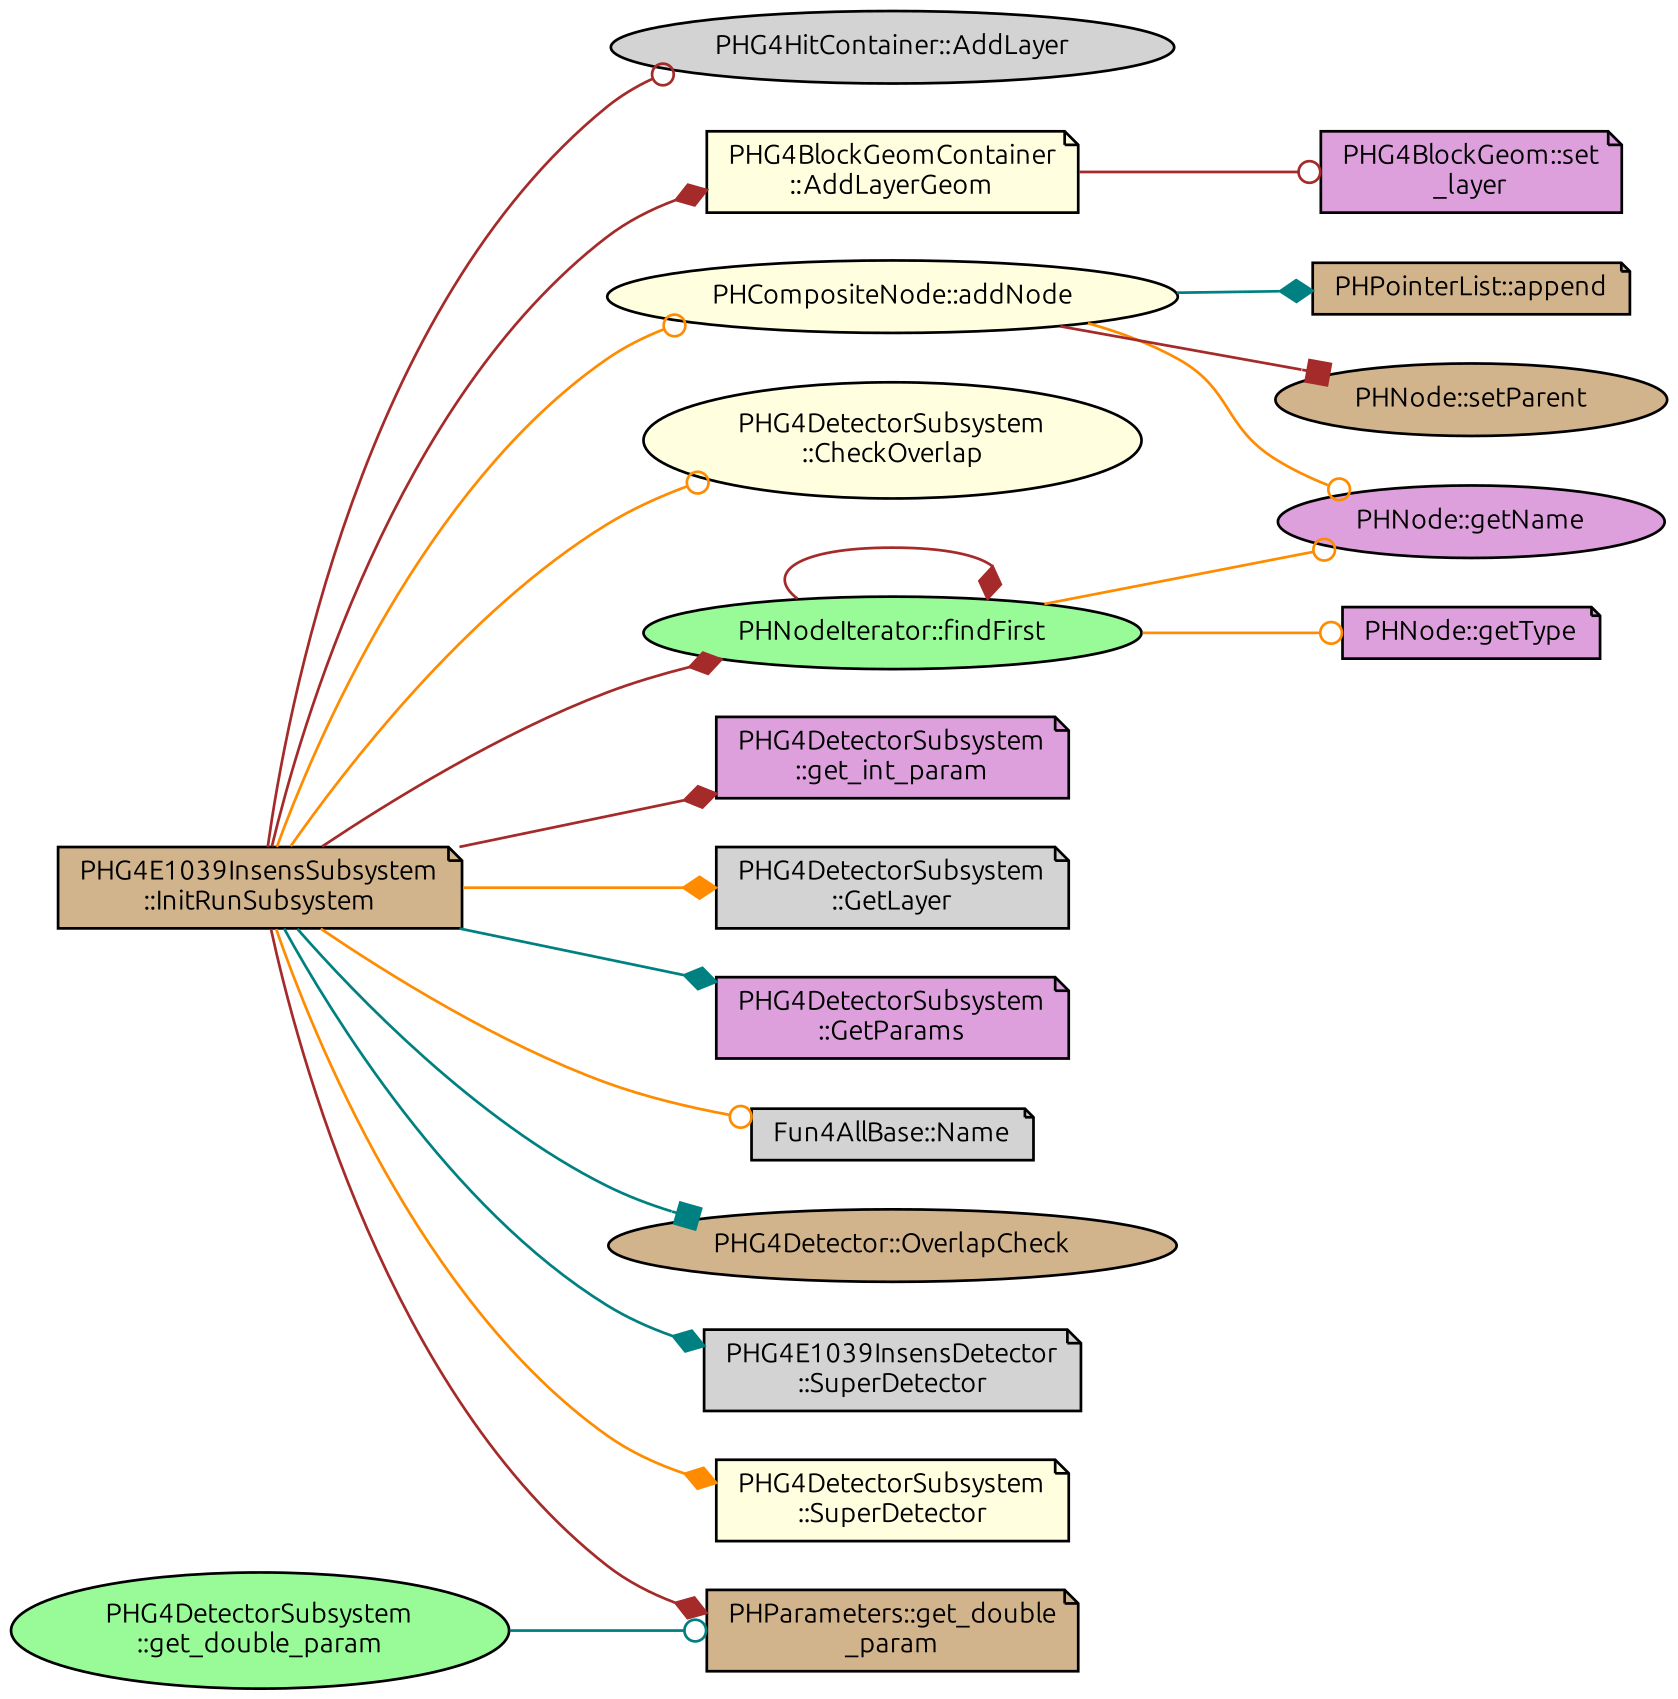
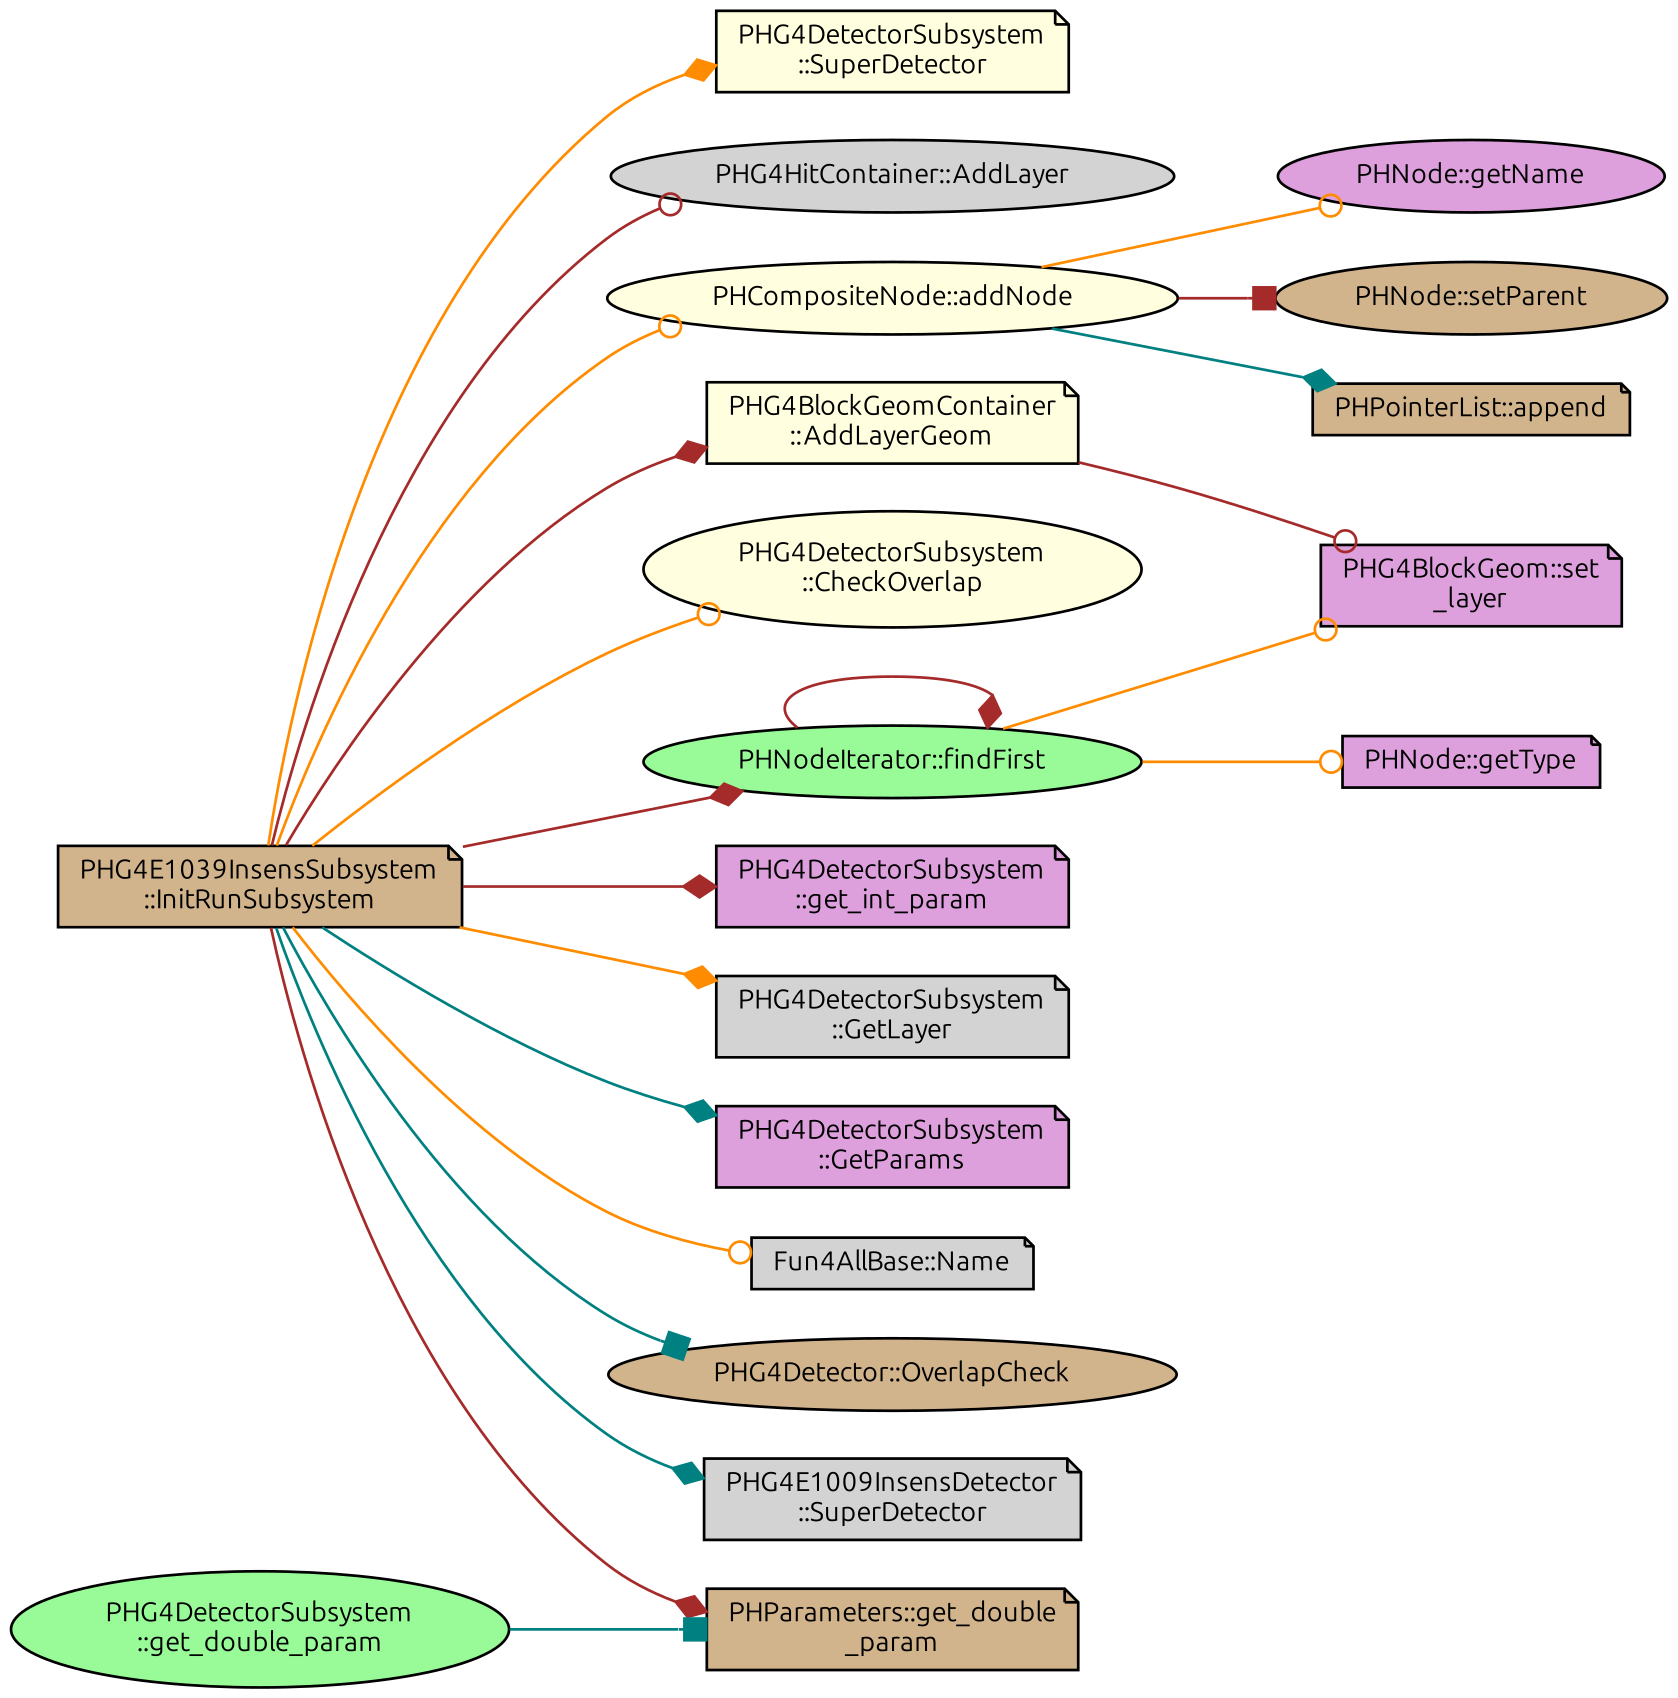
(1179, 578) -> (1159, 681)
(893, 1370) -> (893, 1499)
(597, 1631) -> (594, 1629)
